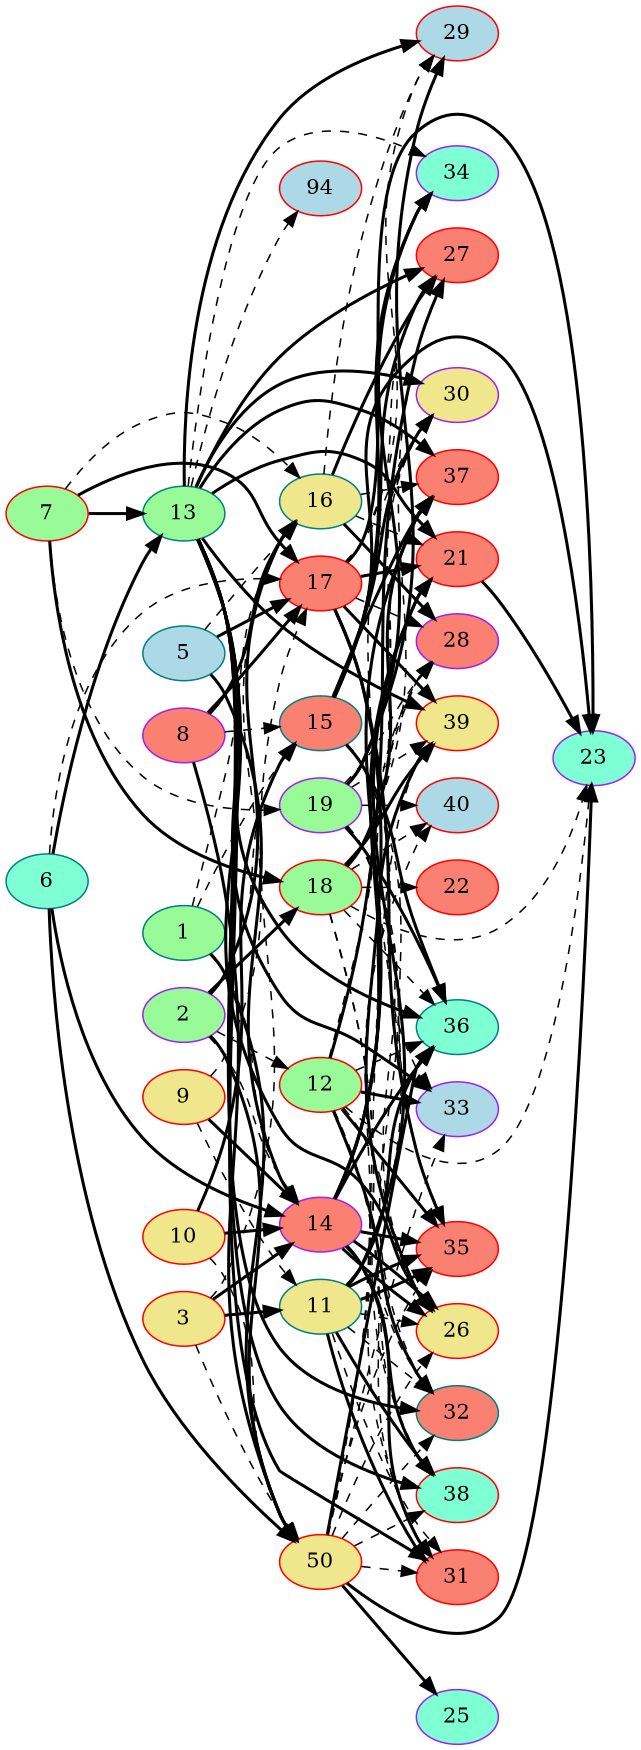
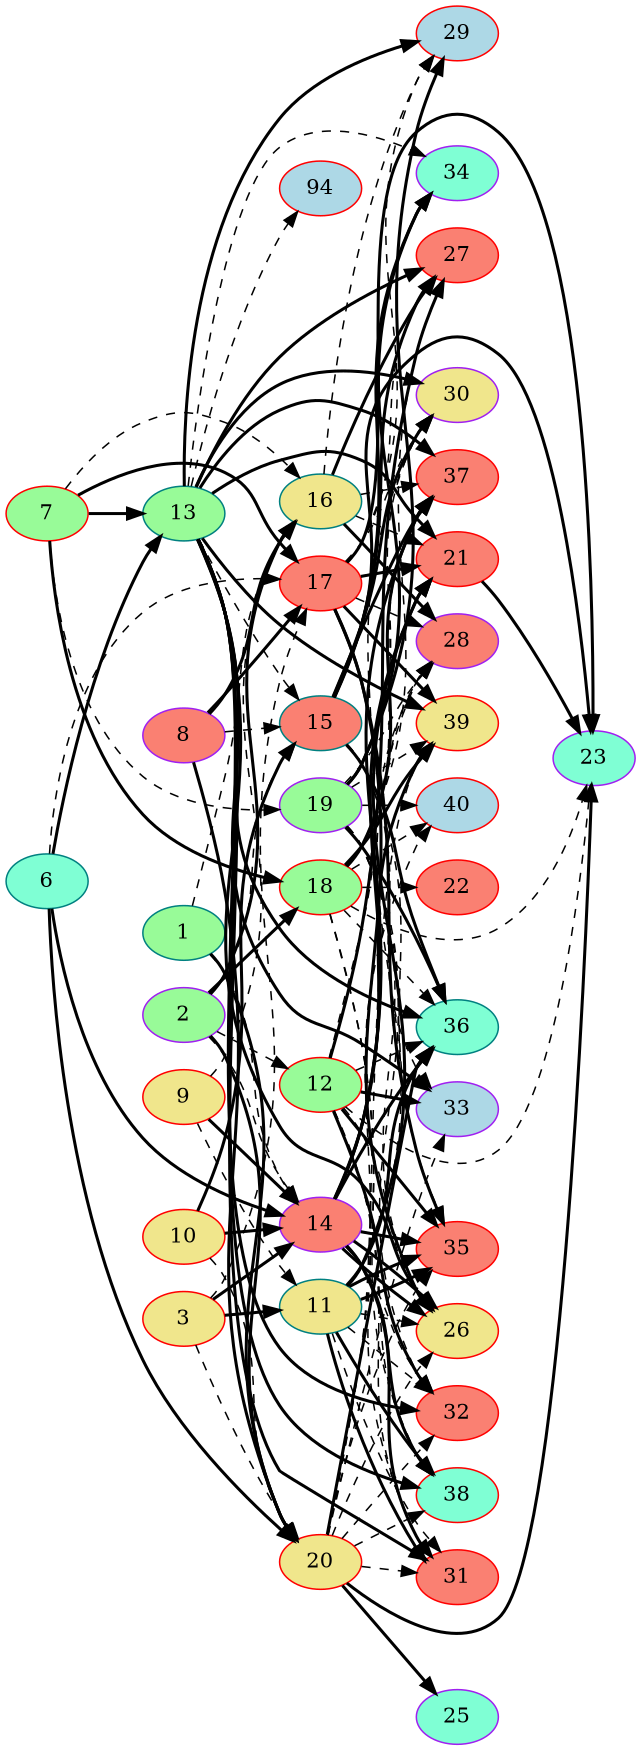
(184, 653) -> none
(238, 830) -> (239, 611)
(457, 1413) -> (457, 1413)
(321, 1562) -> (321, 1562)
